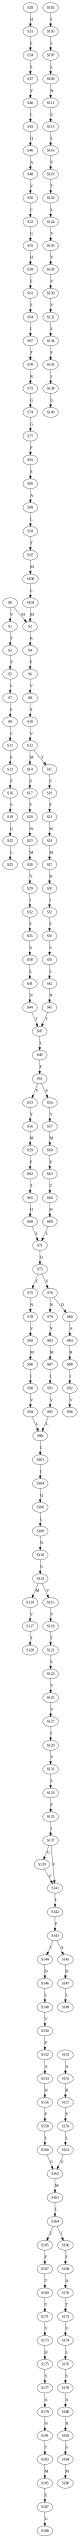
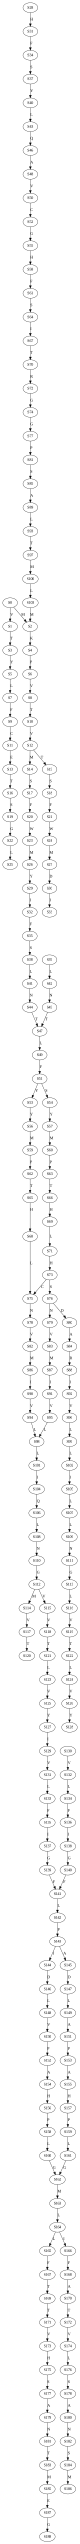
(51, 280) -> none
(50, 936) -> none
(34, 1232) -> (30, 1266)
none -> (69, 1442)
(53, 1863) -> (63, 1881)
none -> (68, 2037)
